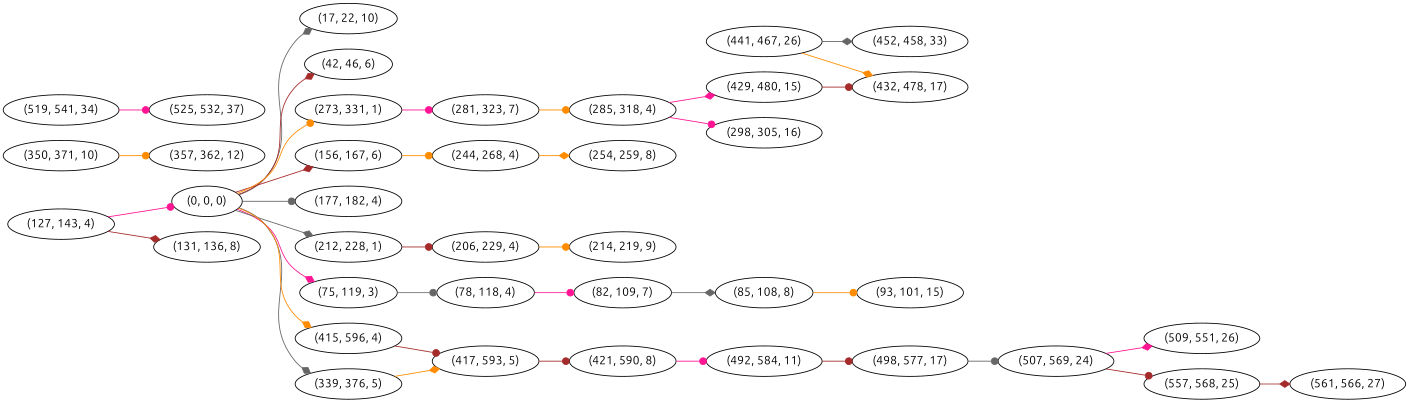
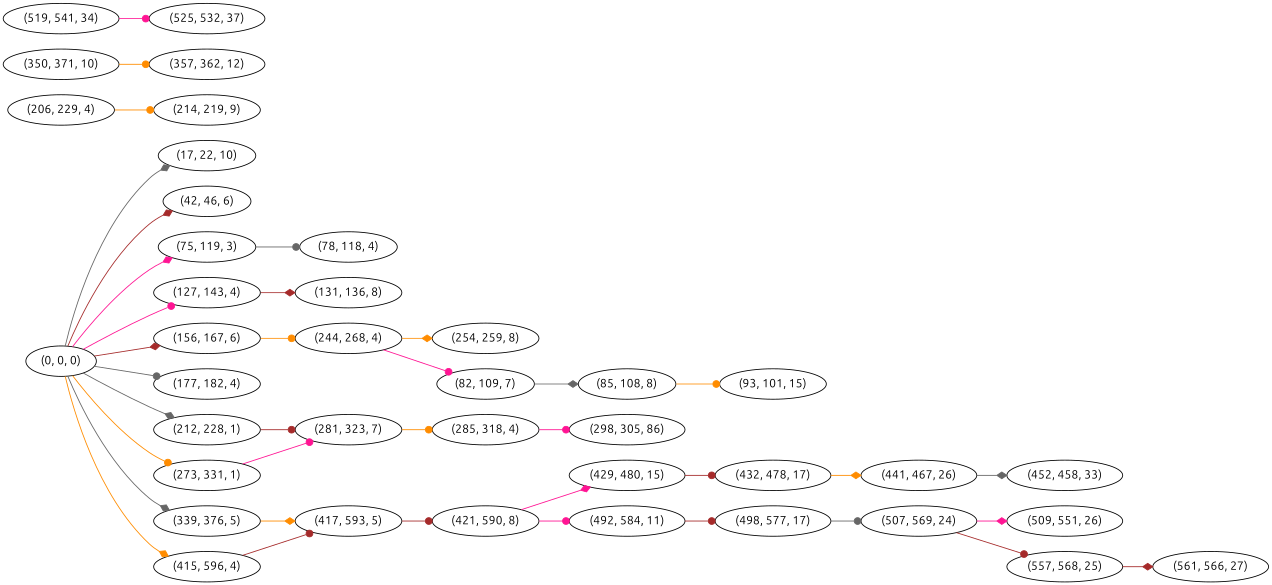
(832, 63) -> (841, 475)
(687, 100) -> (551, 500)
(764, 133) -> (627, 430)
(137, 212) -> (125, 327)
(414, 247) -> (274, 430)
(551, 293) -> (414, 360)
